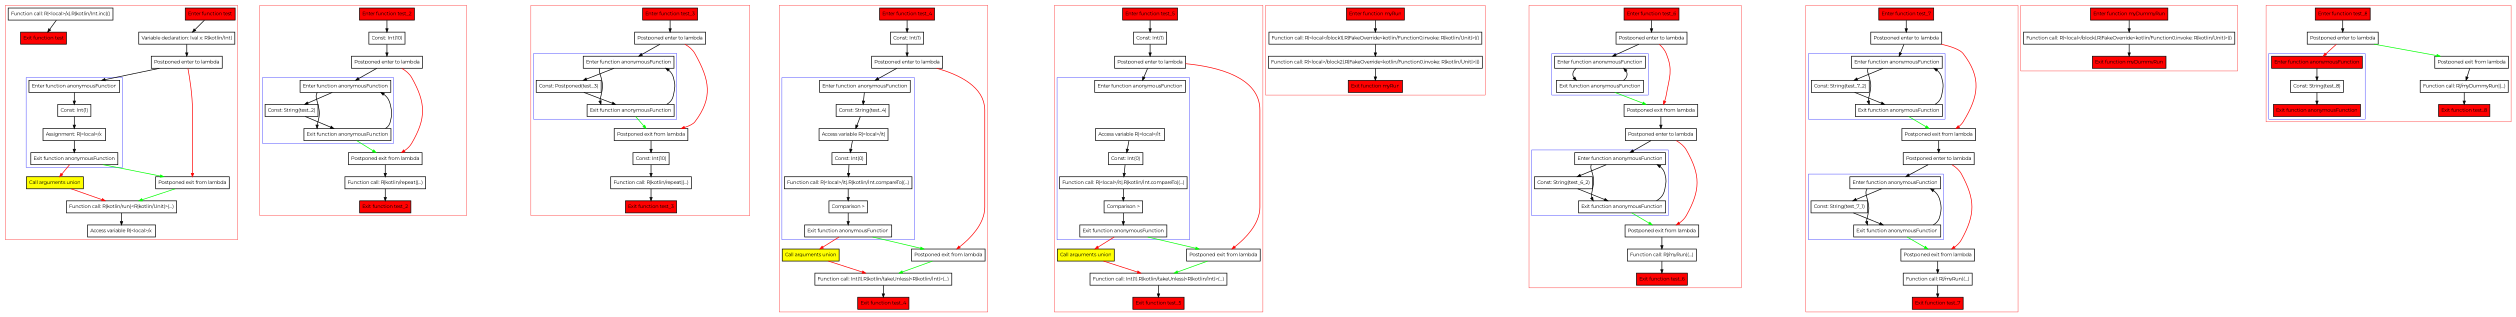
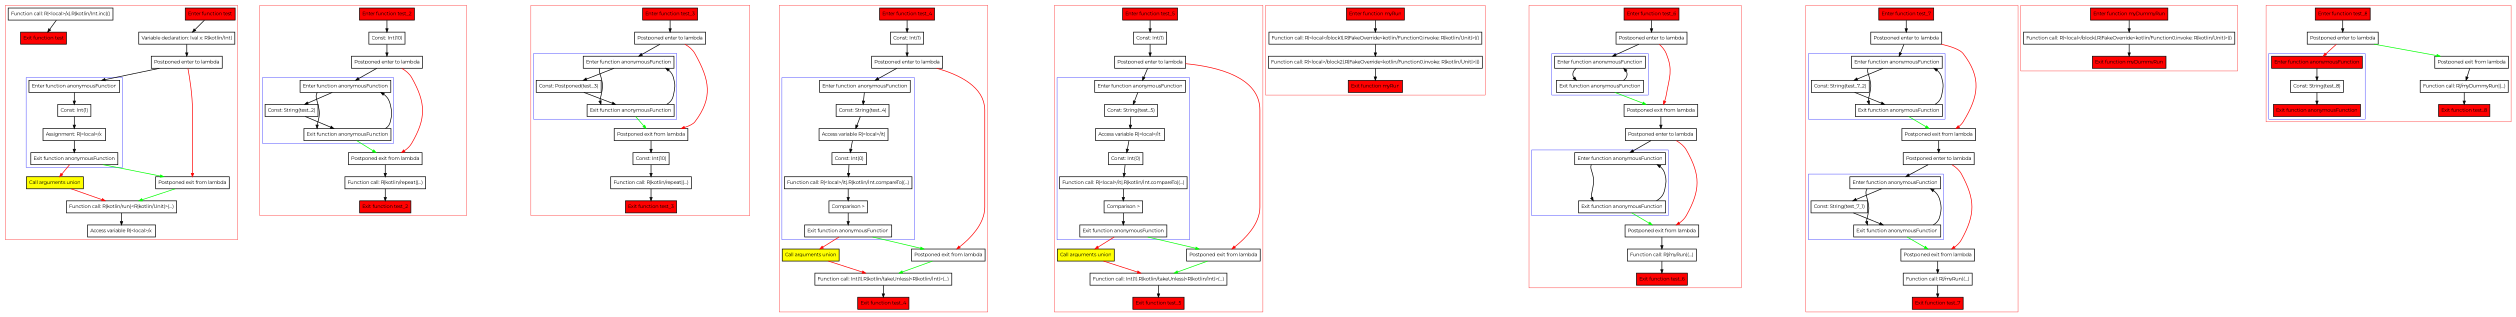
none -> (1131, 110)
(1563, 183) -> none
